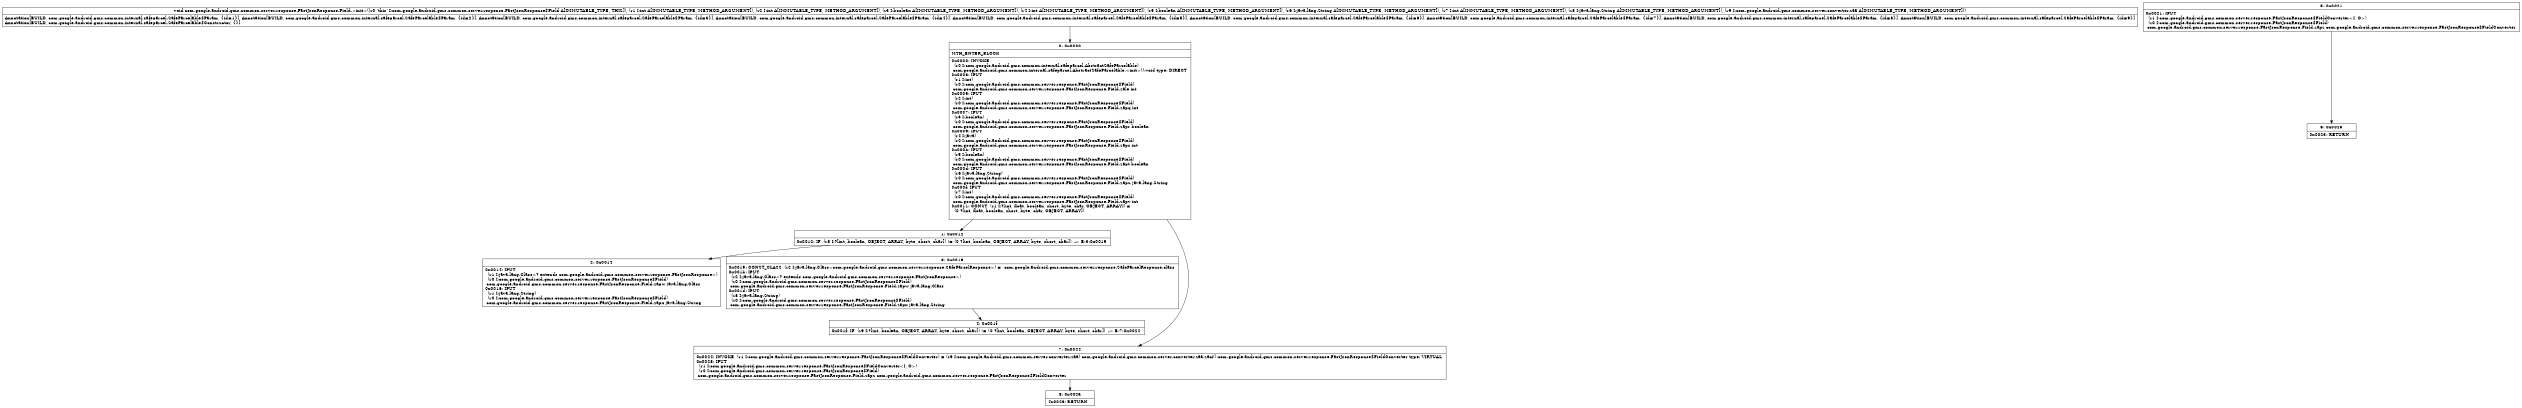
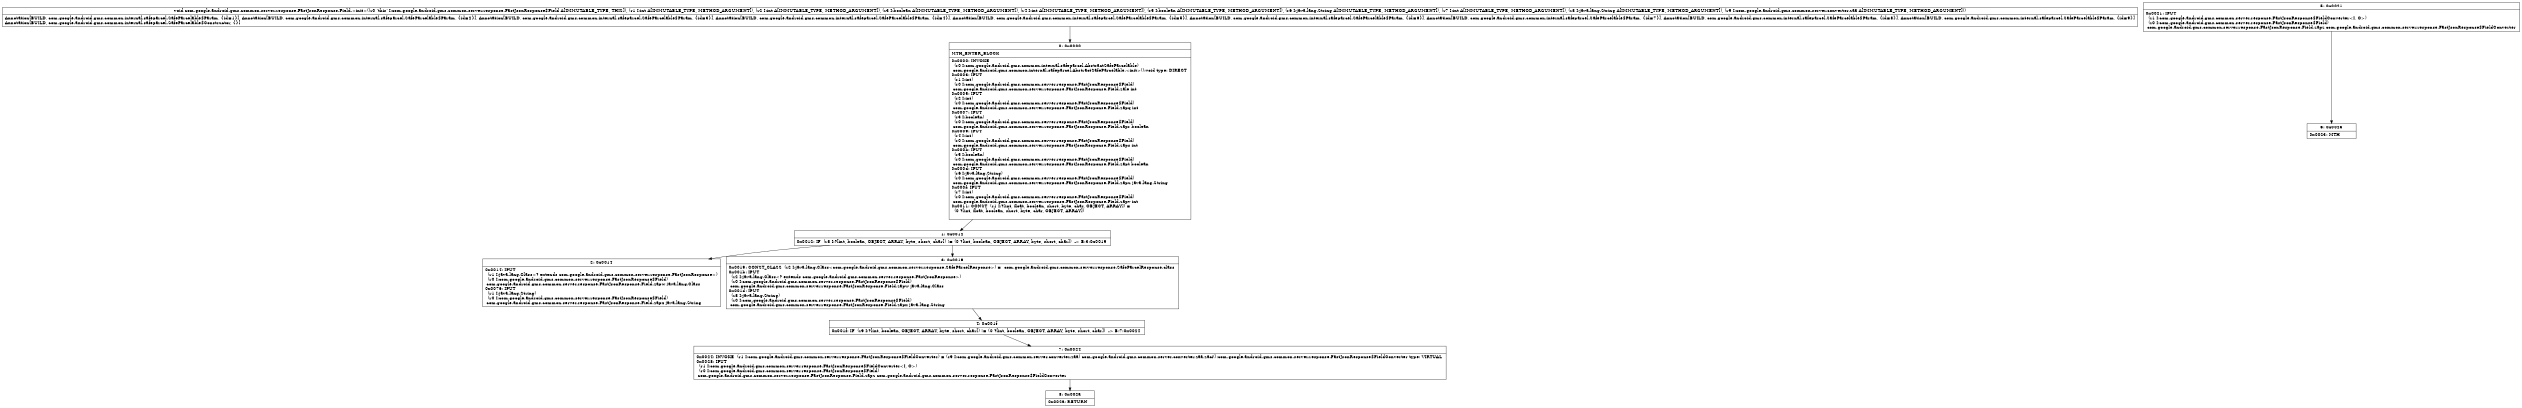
(2332, 135) -> (2327, 135)
(964, 136) -> (962, 136)
none -> (952, 250)
(502, 289) -> (502, 289)
(1188, 290) -> (1016, 340)
(1070, 402) -> (1070, 402)
